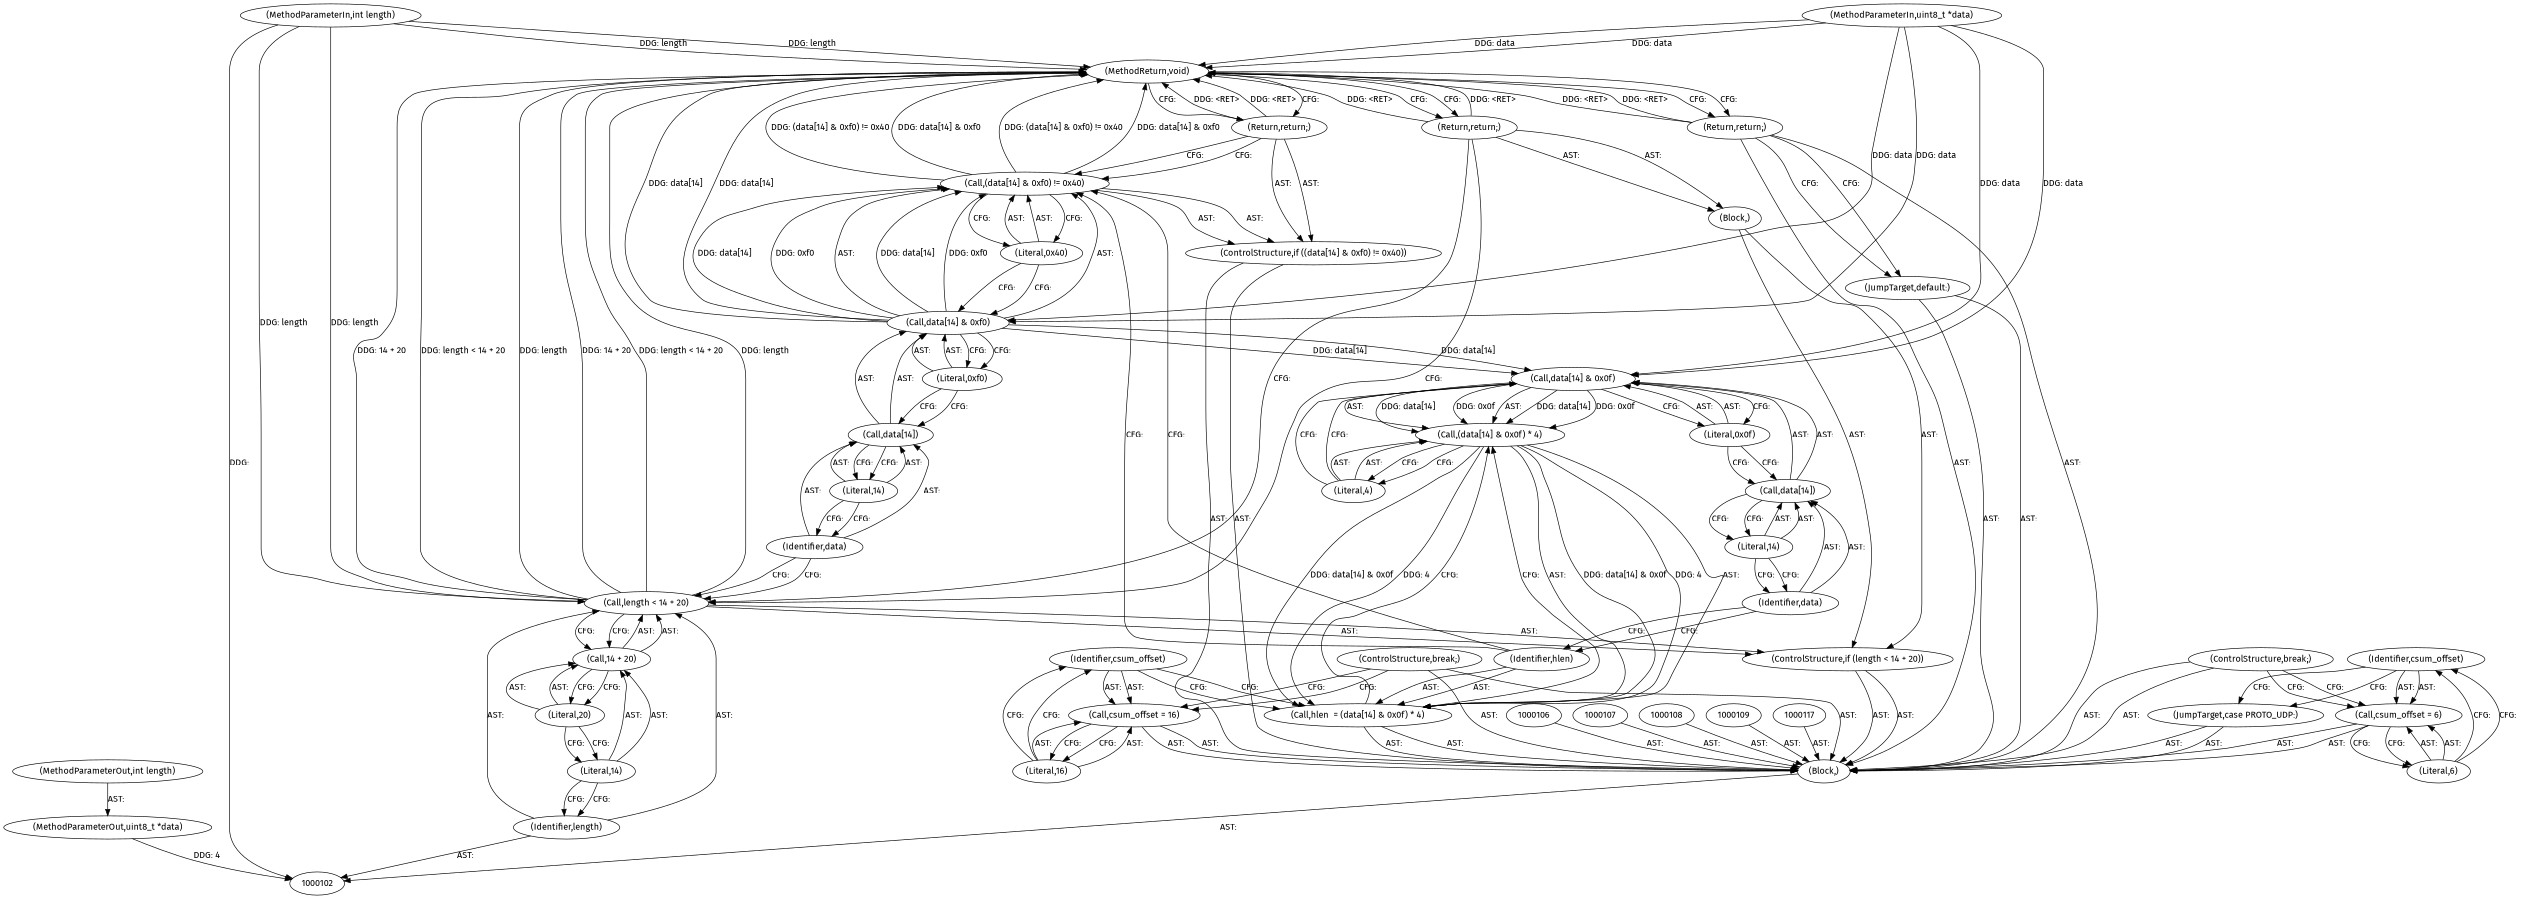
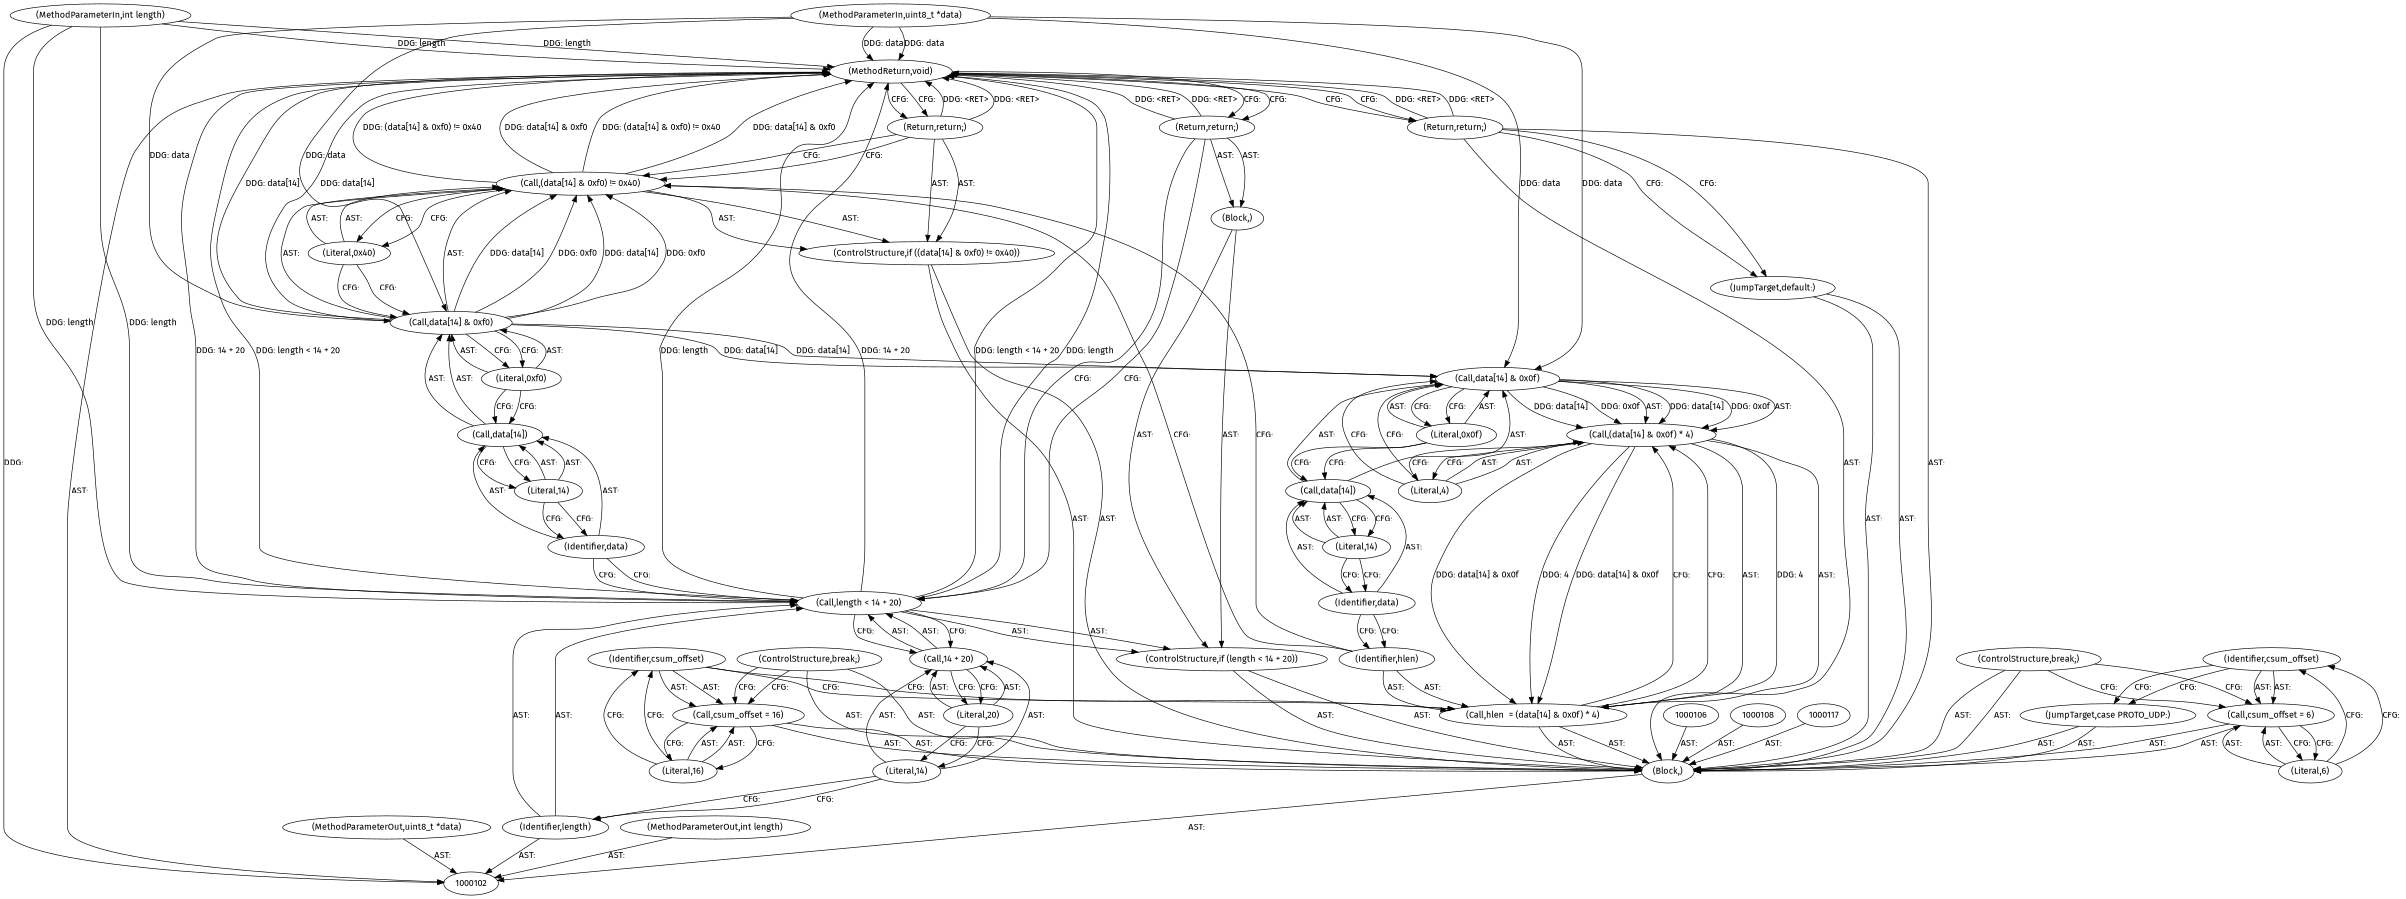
none -> (95, 320)
(1600, 715) -> none
(1734, 715) -> none
(108, 796) -> (586, 857)
(207, 855) -> (444, 855)
